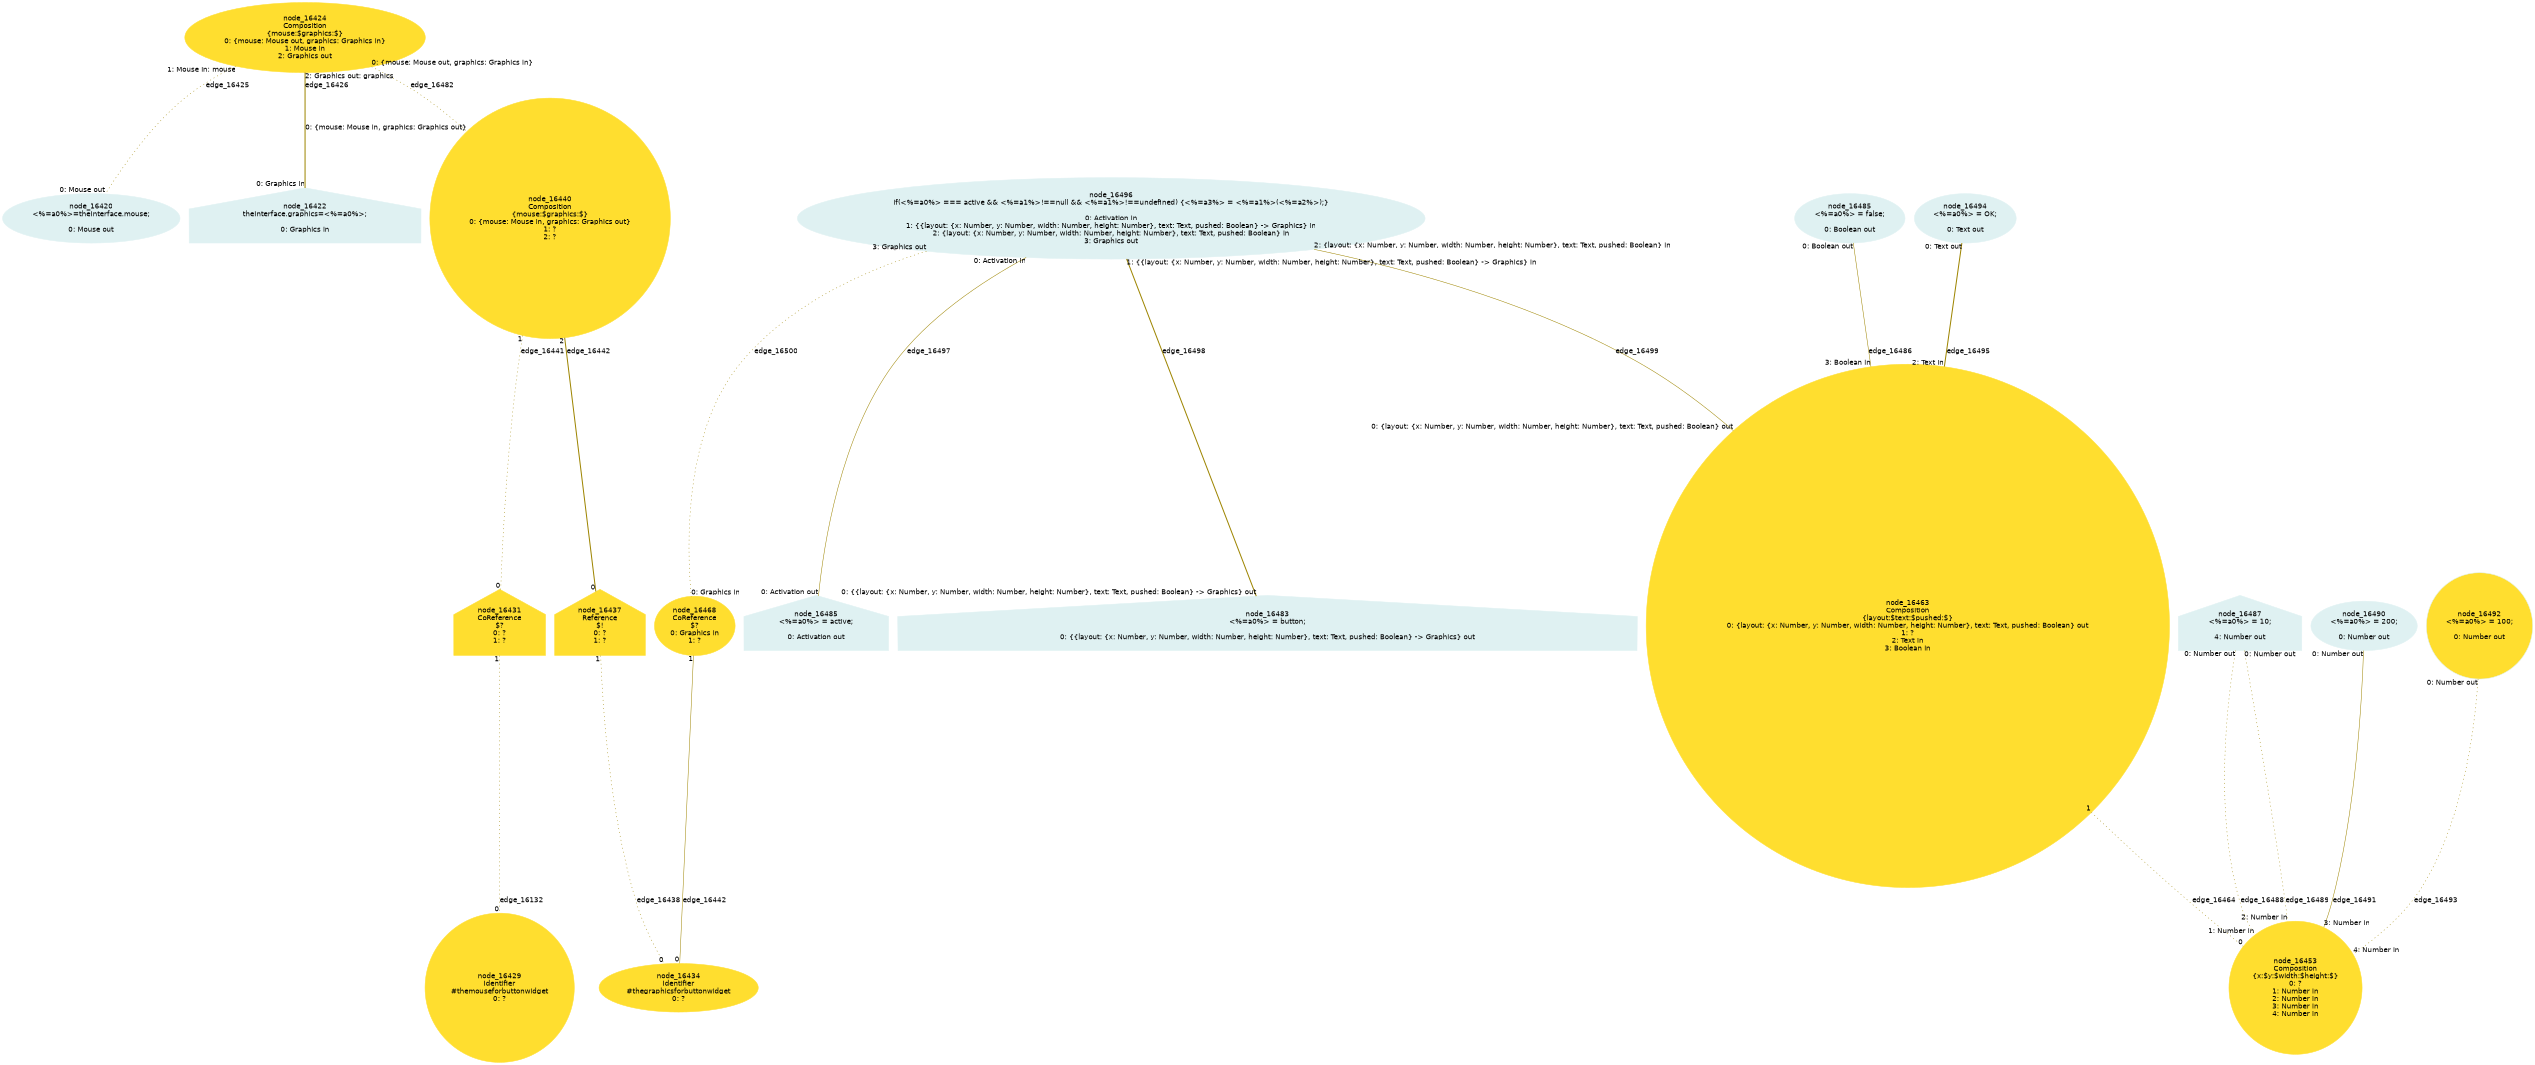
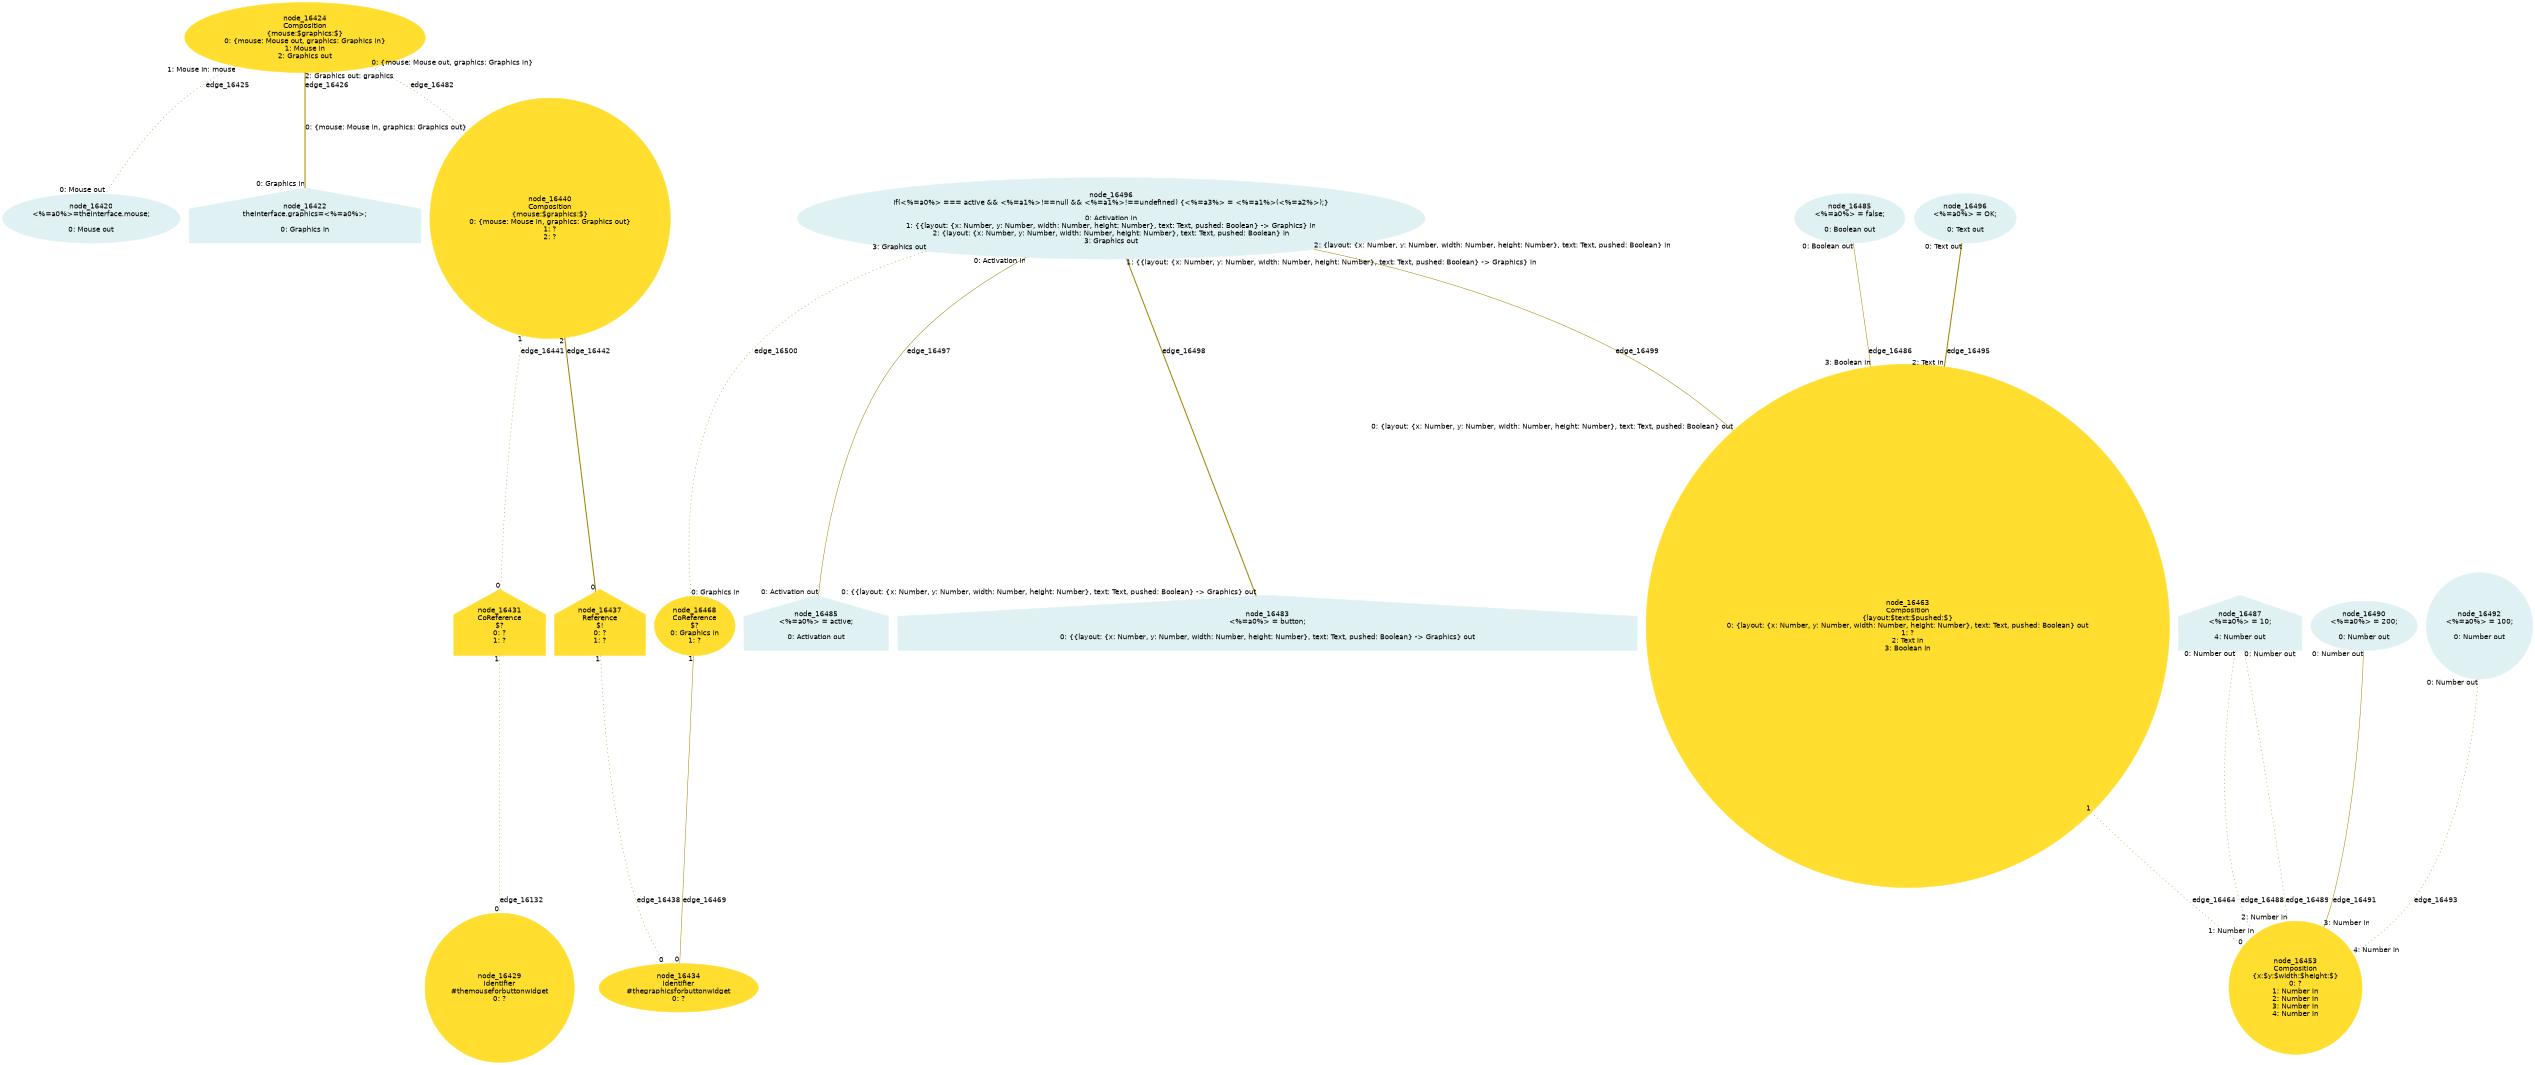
(1965, 218) -> (1965, 218)
(2480, 626) -> (2480, 626)
(705, 900) -> (705, 900)
